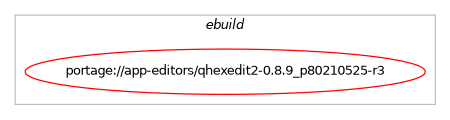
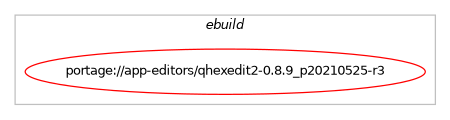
(225, 72) -> (225, 72)
